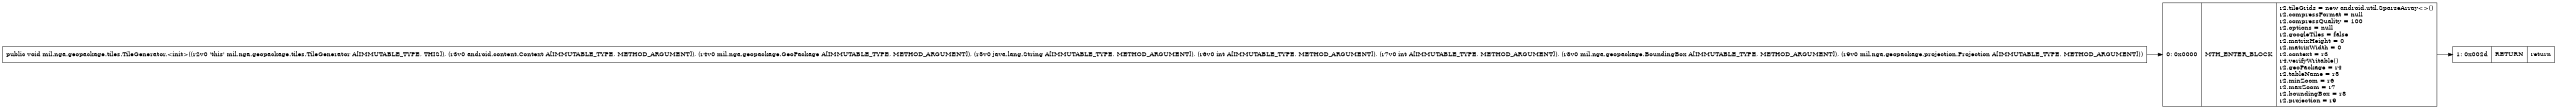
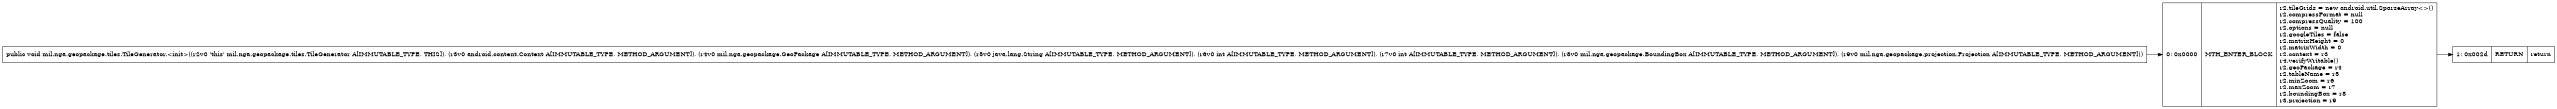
(2308, 101) -> (2308, 101)
